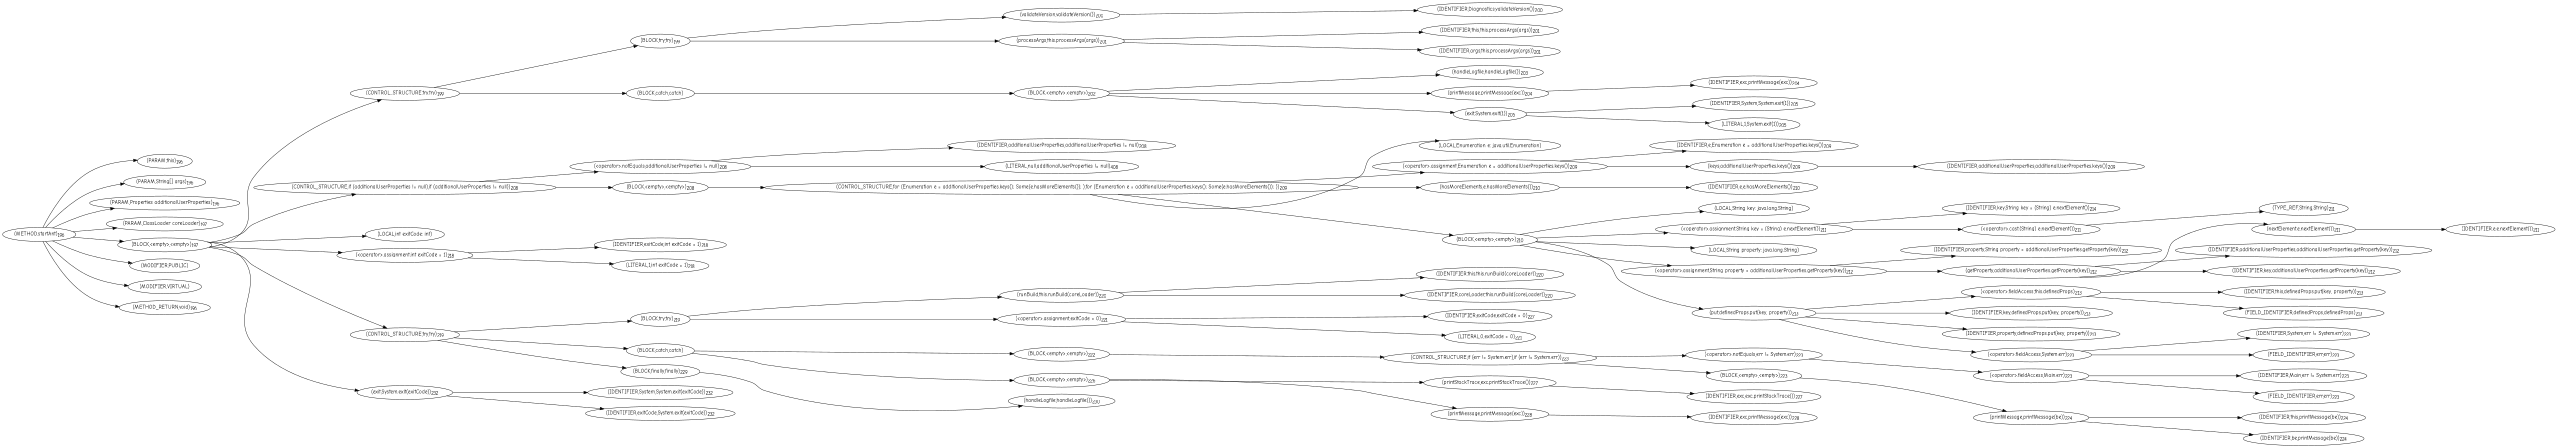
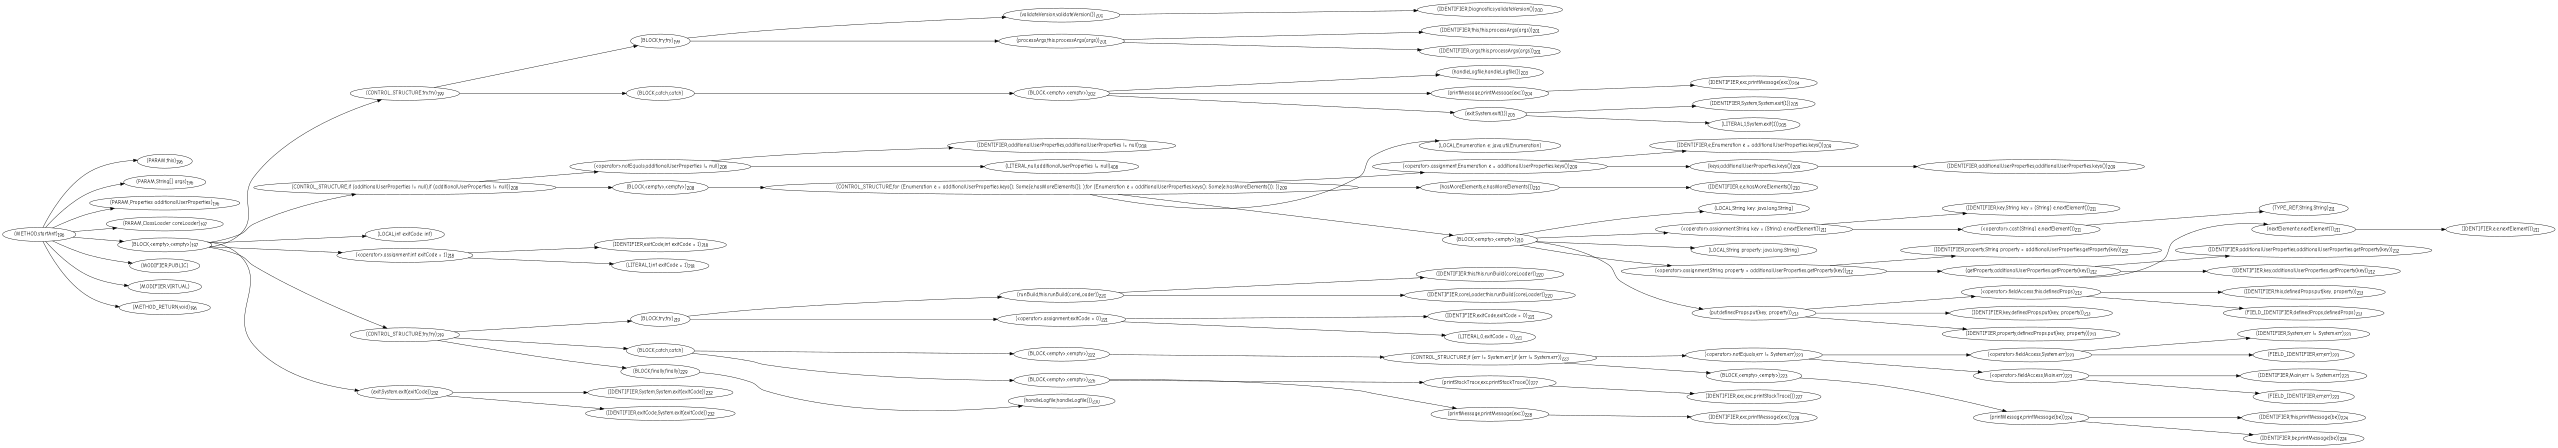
(2093, 208) -> (2093, 208)
(1531, 316) -> (1531, 316)
(1875, 340) -> (1894, 355)
